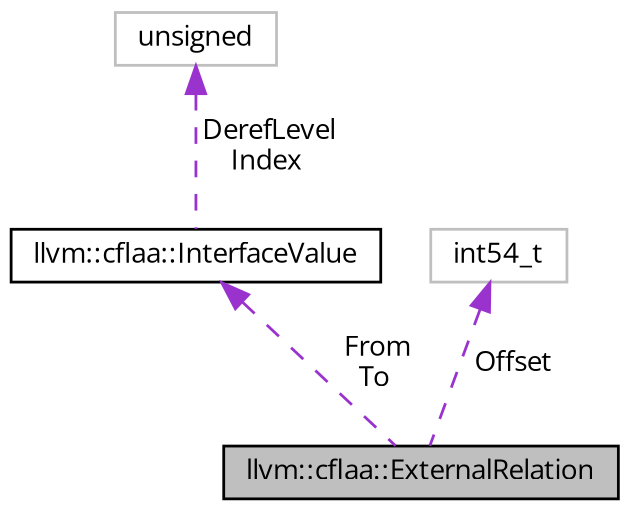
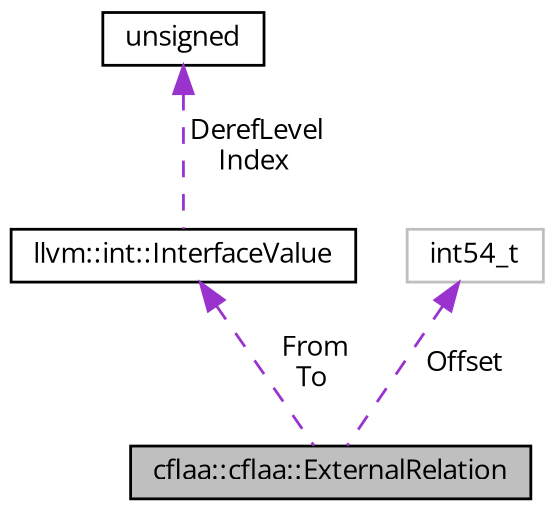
(196, 39) -> (183, 39)
(196, 256) -> (183, 256)
(421, 472) -> (331, 472)
